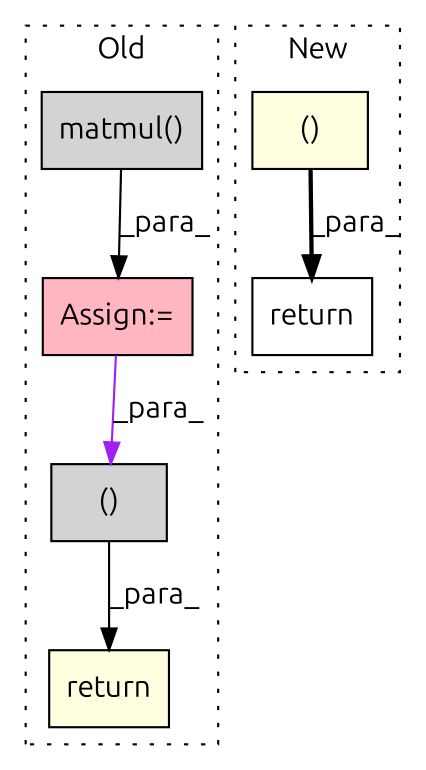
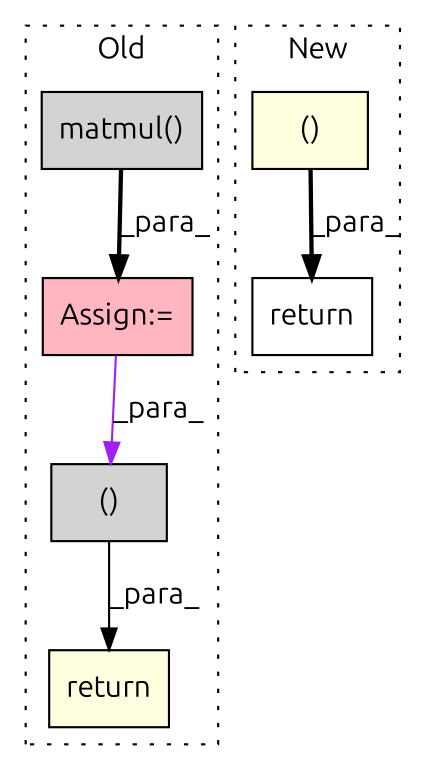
(120, 213) -> (120, 213)
